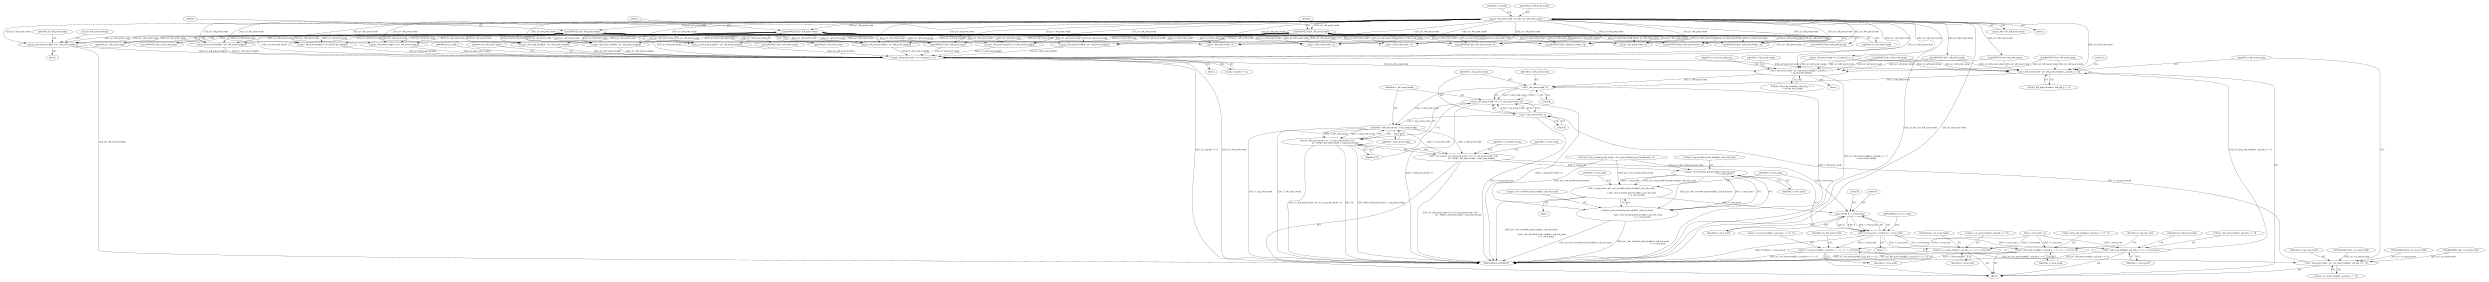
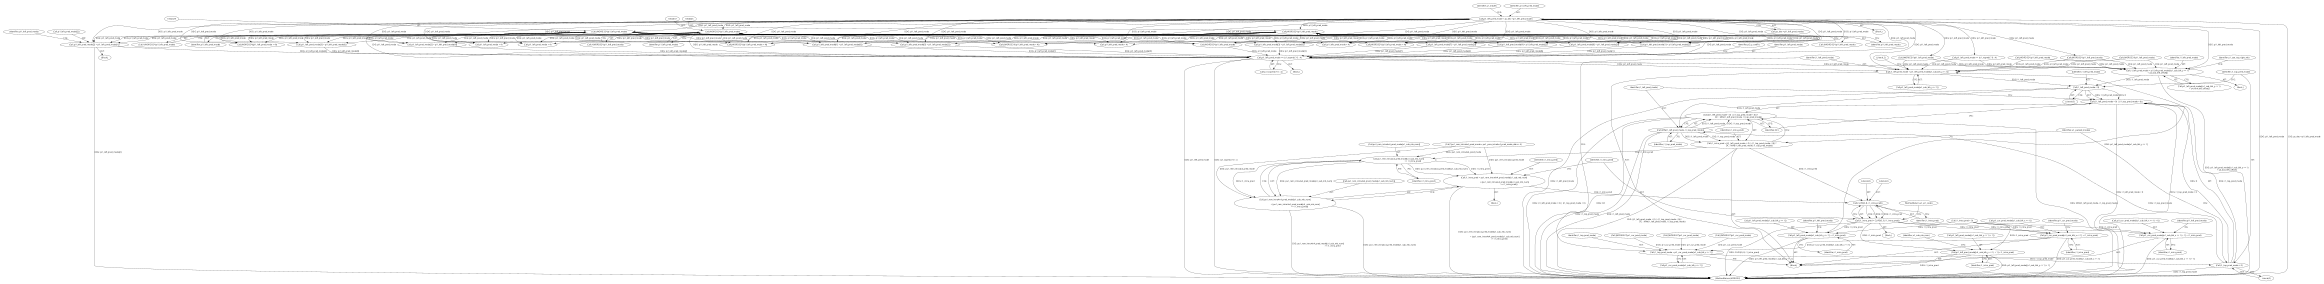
(1532, 105) -> (2166, 193)
